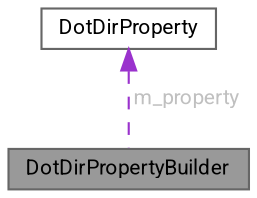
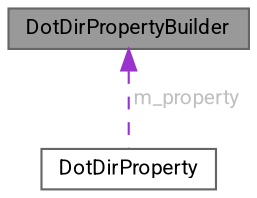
(129, 110) -> (129, 110)
